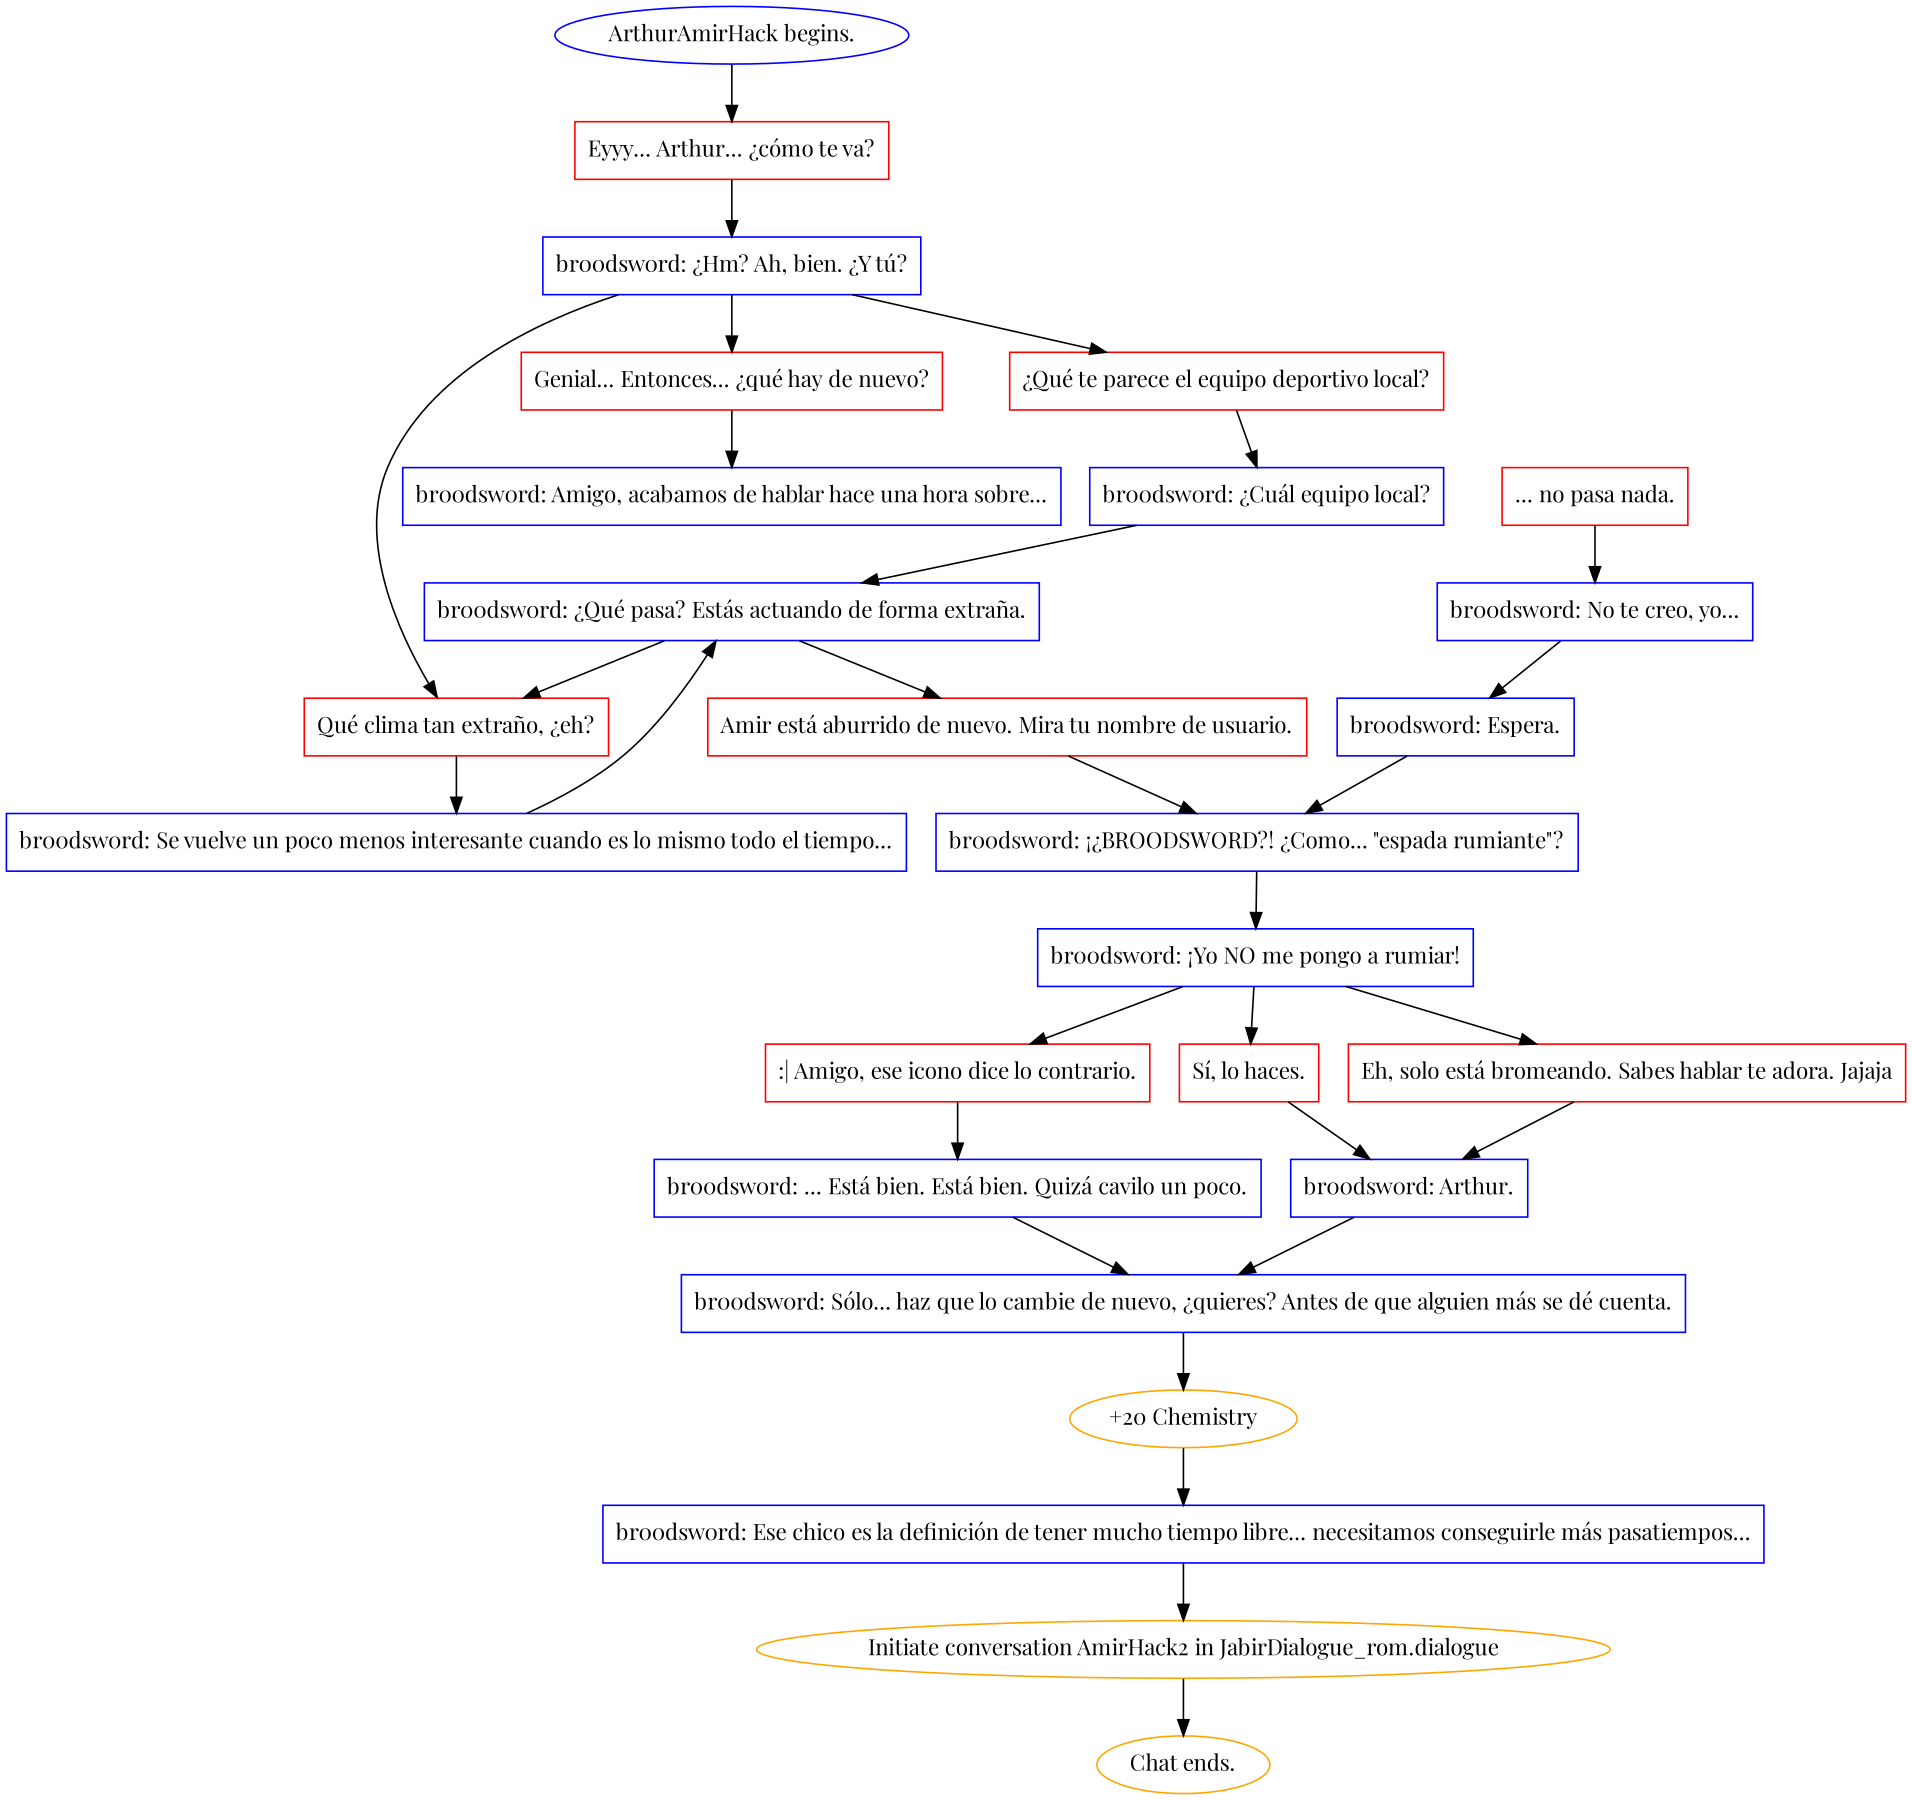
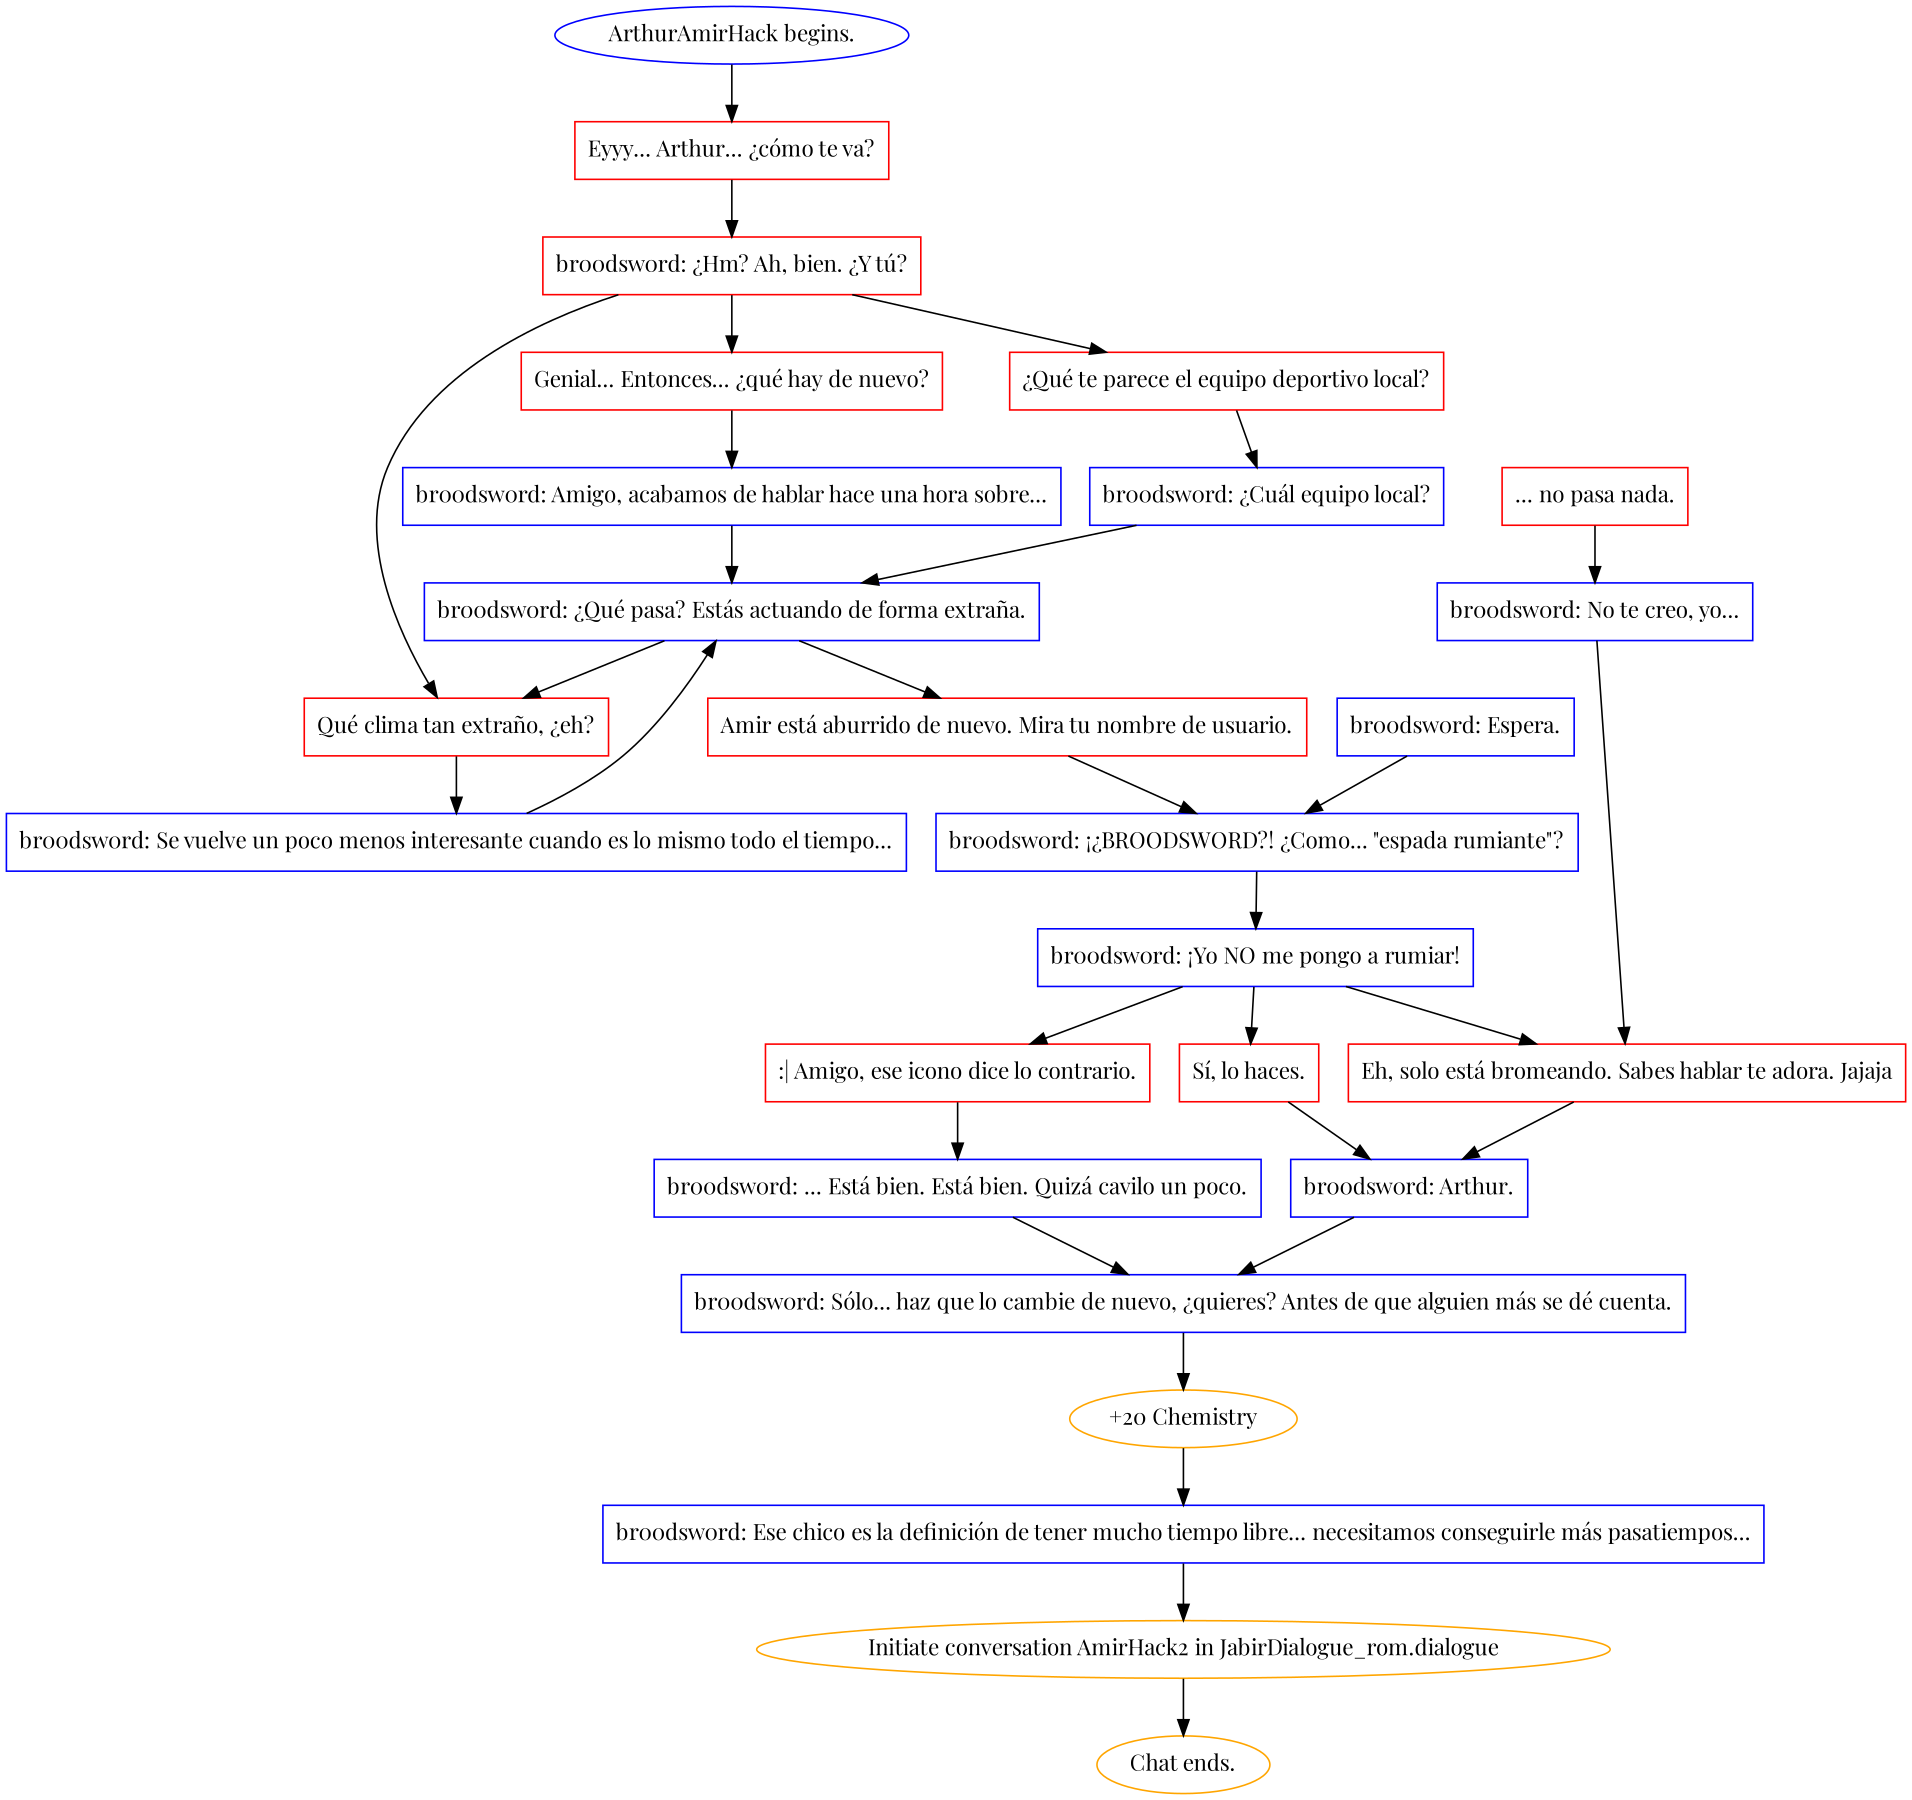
(732, 266) -> (732, 266)
none -> (732, 546)
(1531, 664) -> (1610, 834)
